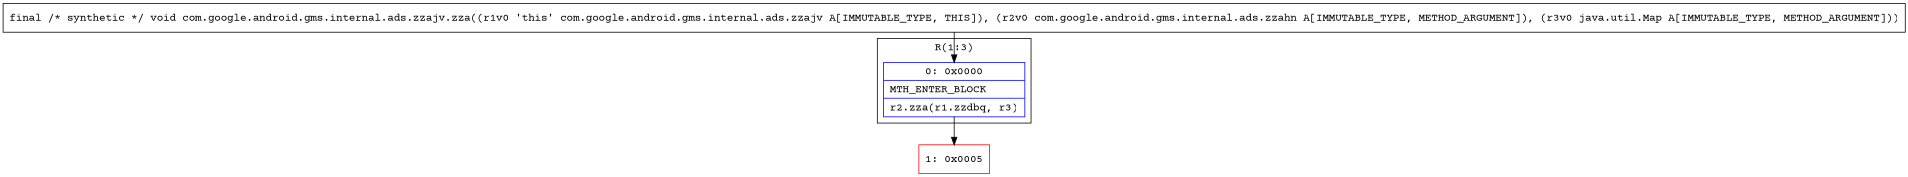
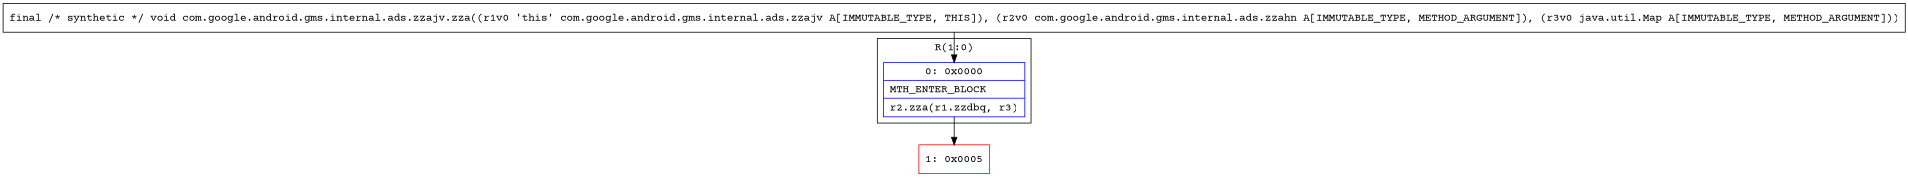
(954, 47) -> (954, 47)
